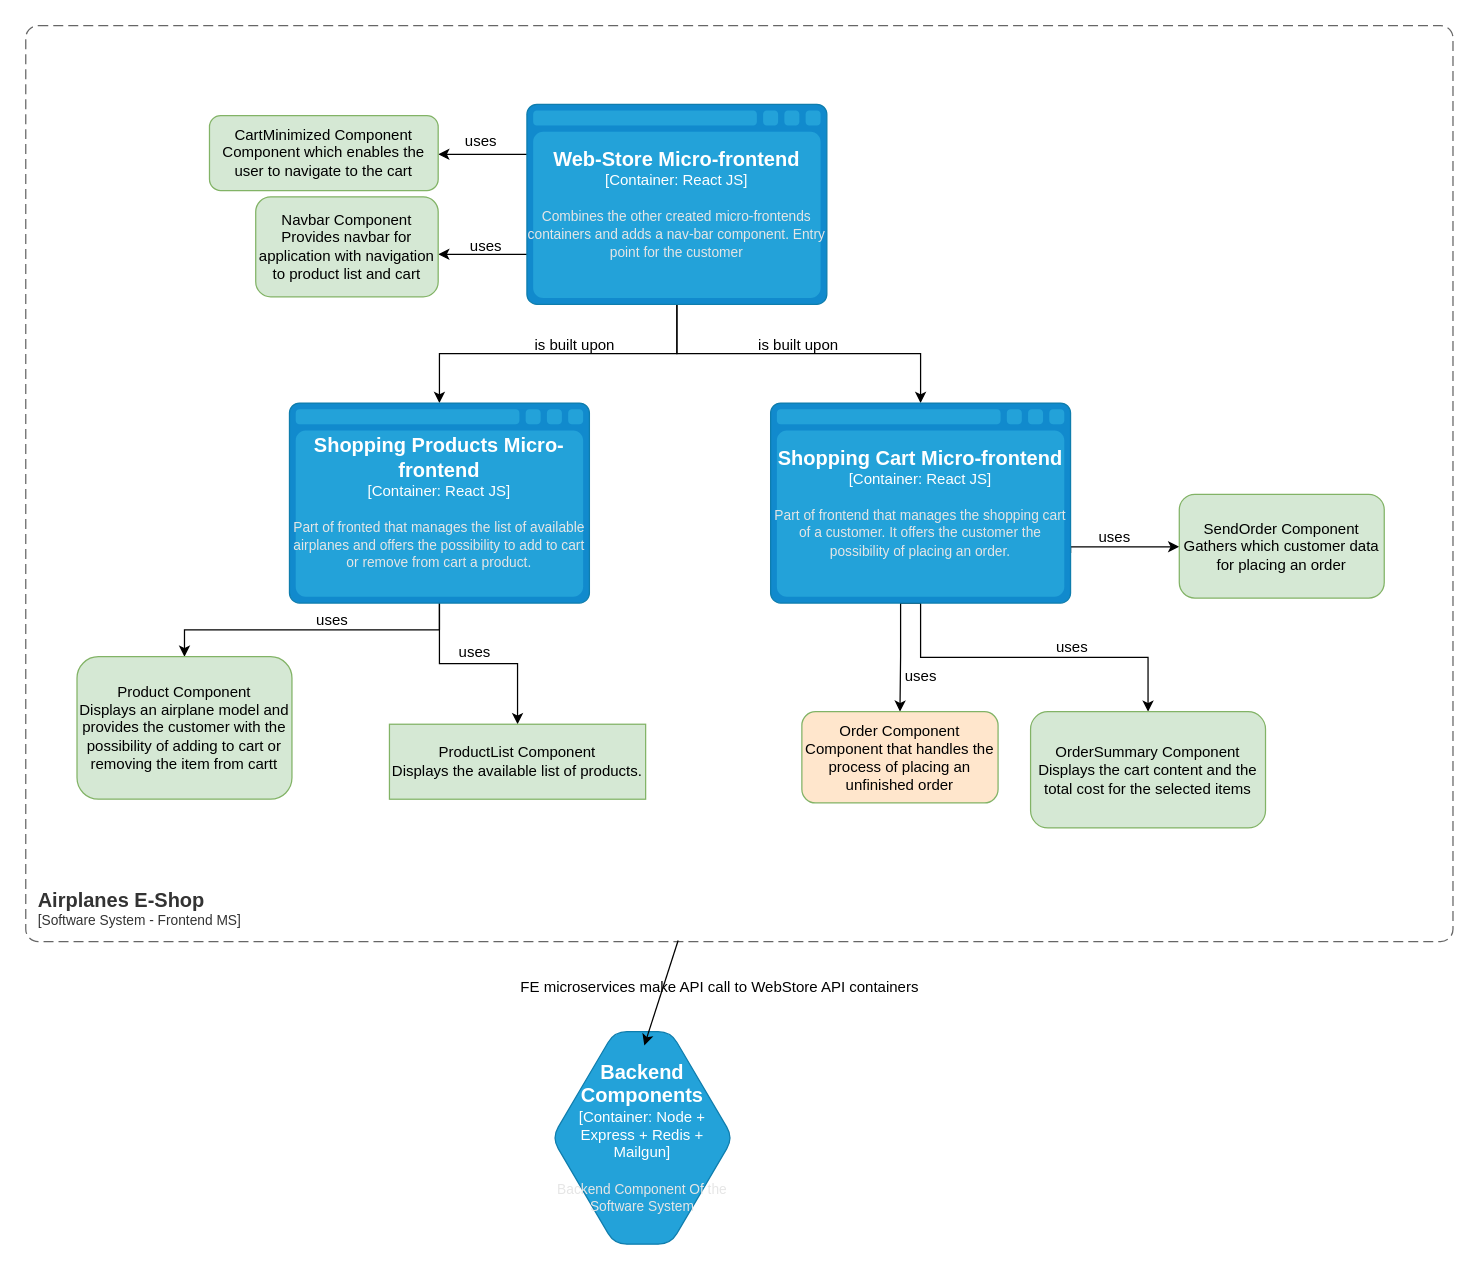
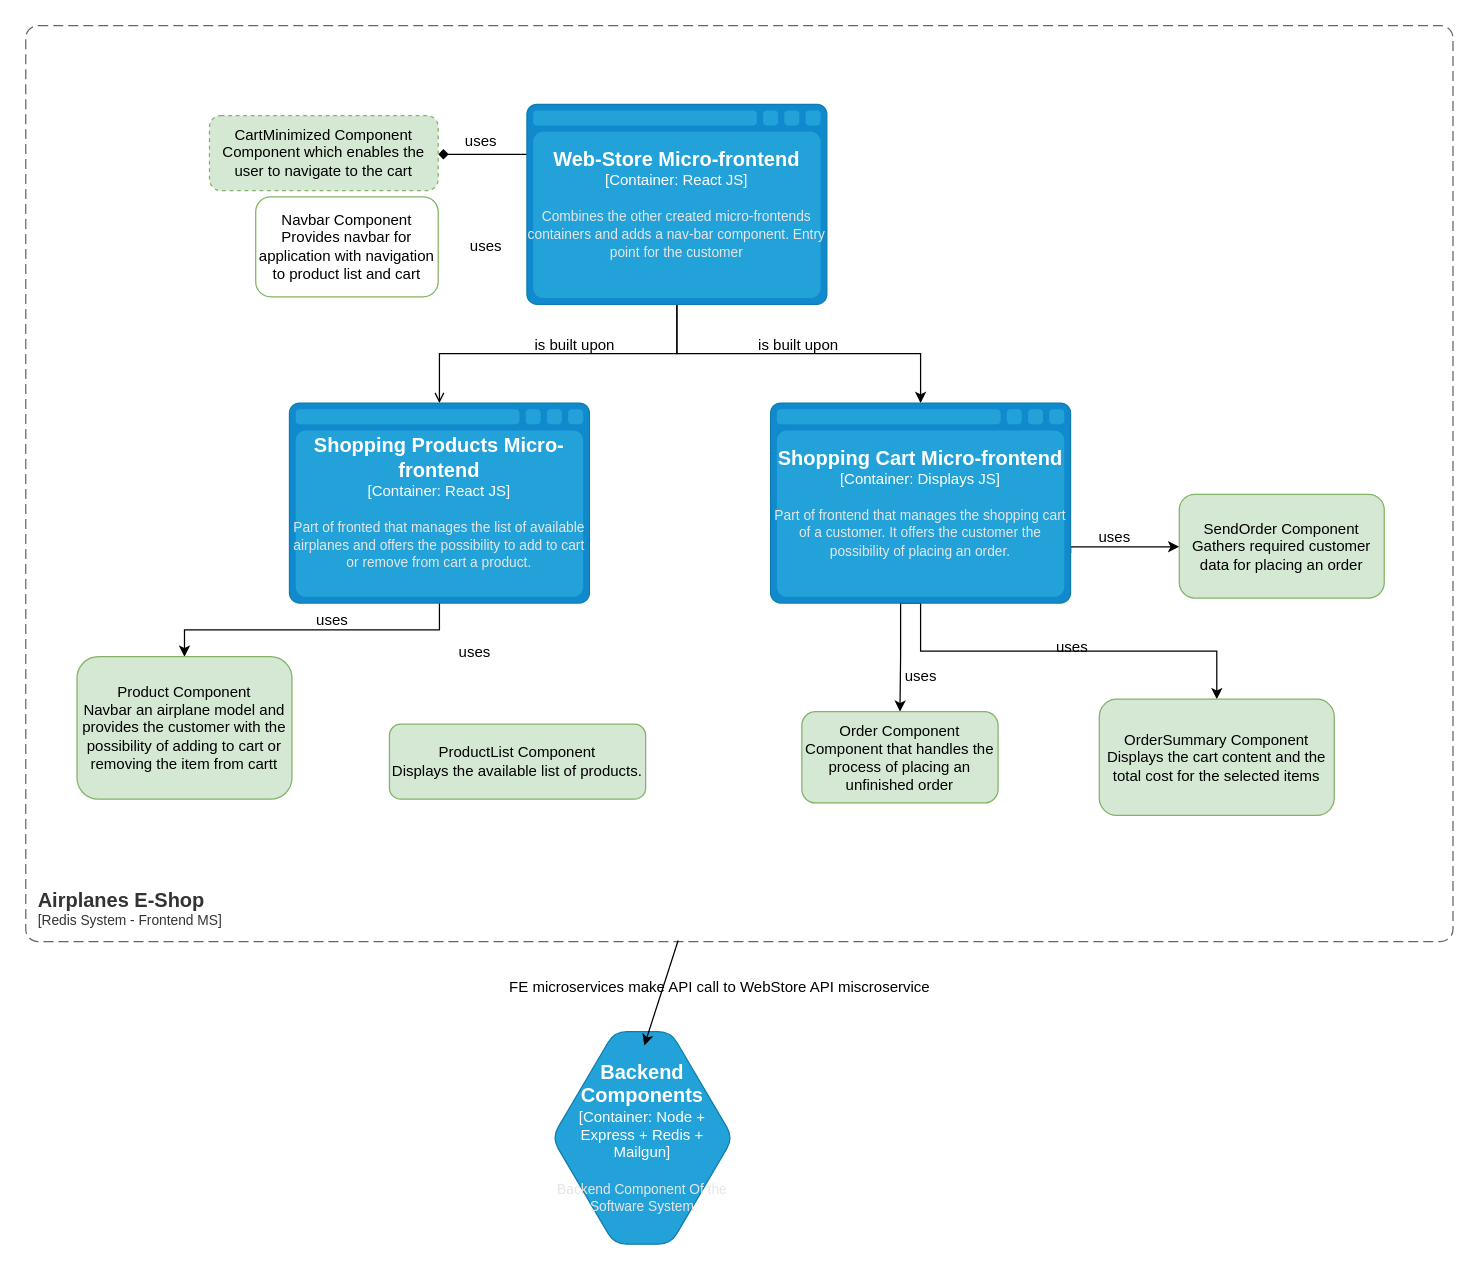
(324, 153) -> (324, 153)
(448, 154) -> (449, 154)
(347, 247) -> (347, 247)
(487, 254) -> none
(439, 393) -> (439, 395)
(921, 503) -> (921, 503)
(1282, 547) -> (1282, 547)
(488, 664) -> none
(184, 728) -> (184, 728)
(900, 758) -> (900, 758)
(518, 762) -> (518, 762)
(1148, 770) -> (1217, 758)
(150, 912) -> (137, 912)
(720, 988) -> (720, 988)
